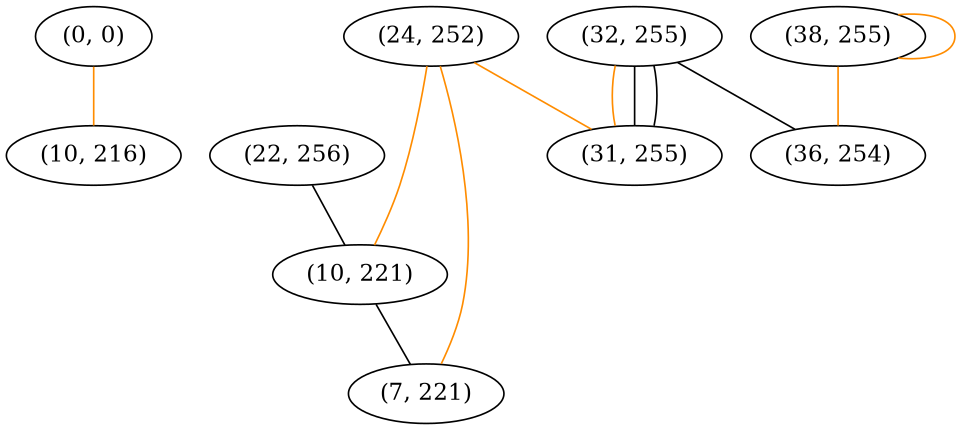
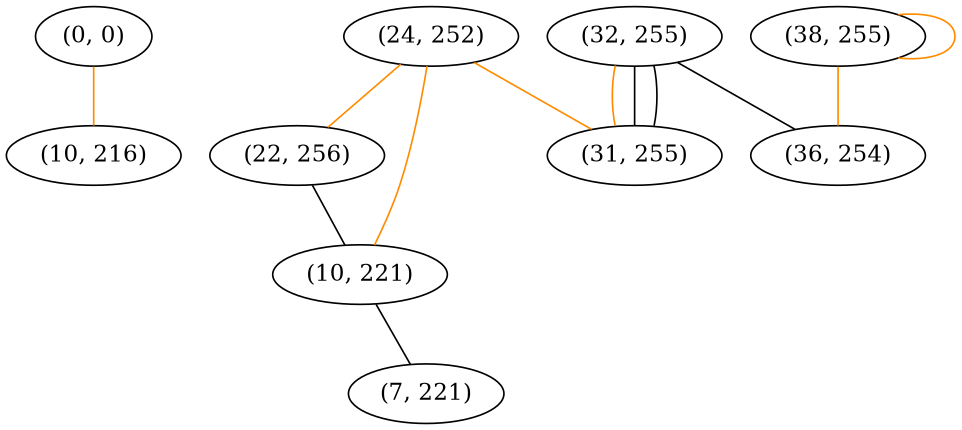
(467, 216) -> (364, 96)
